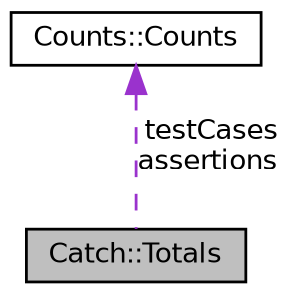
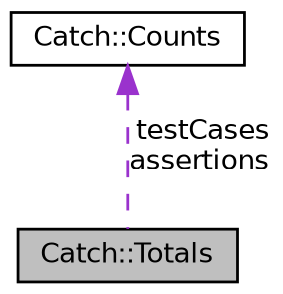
(136, 39) -> (128, 39)
